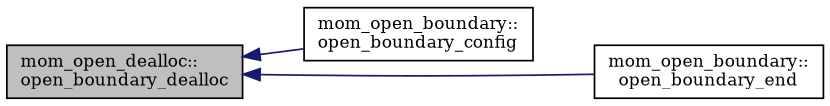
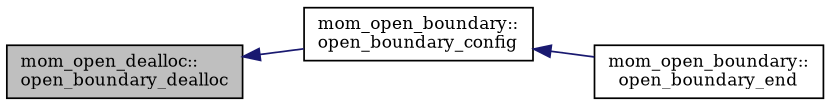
(427, 76) -> (572, 54)
